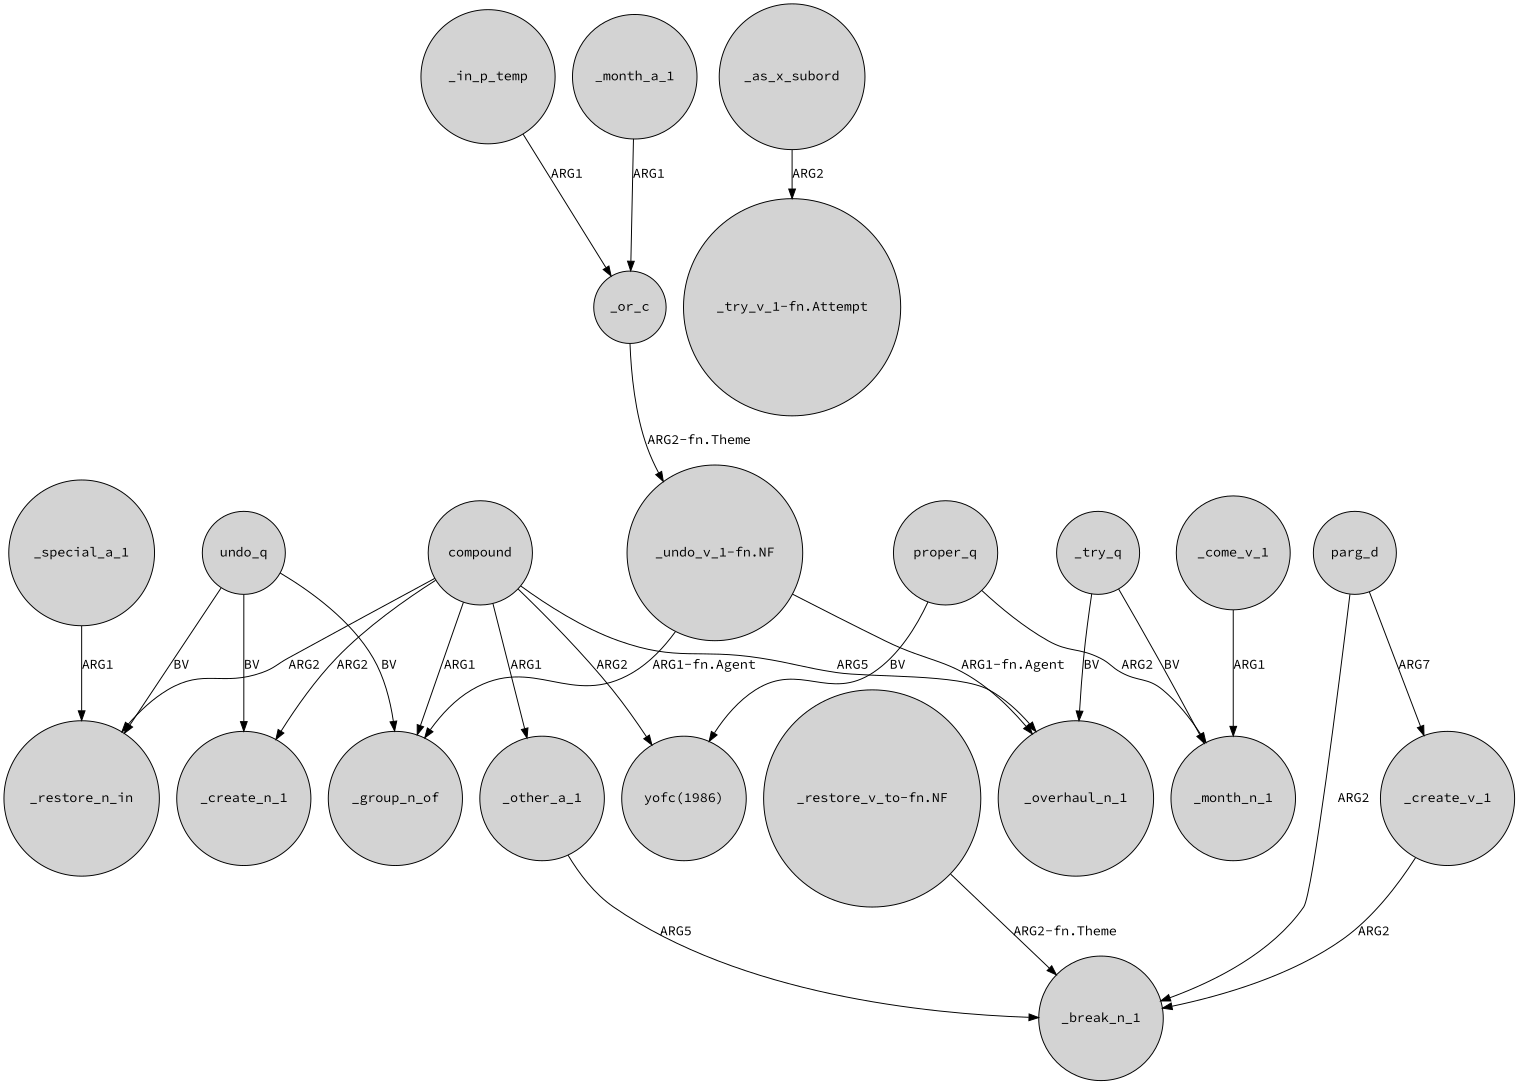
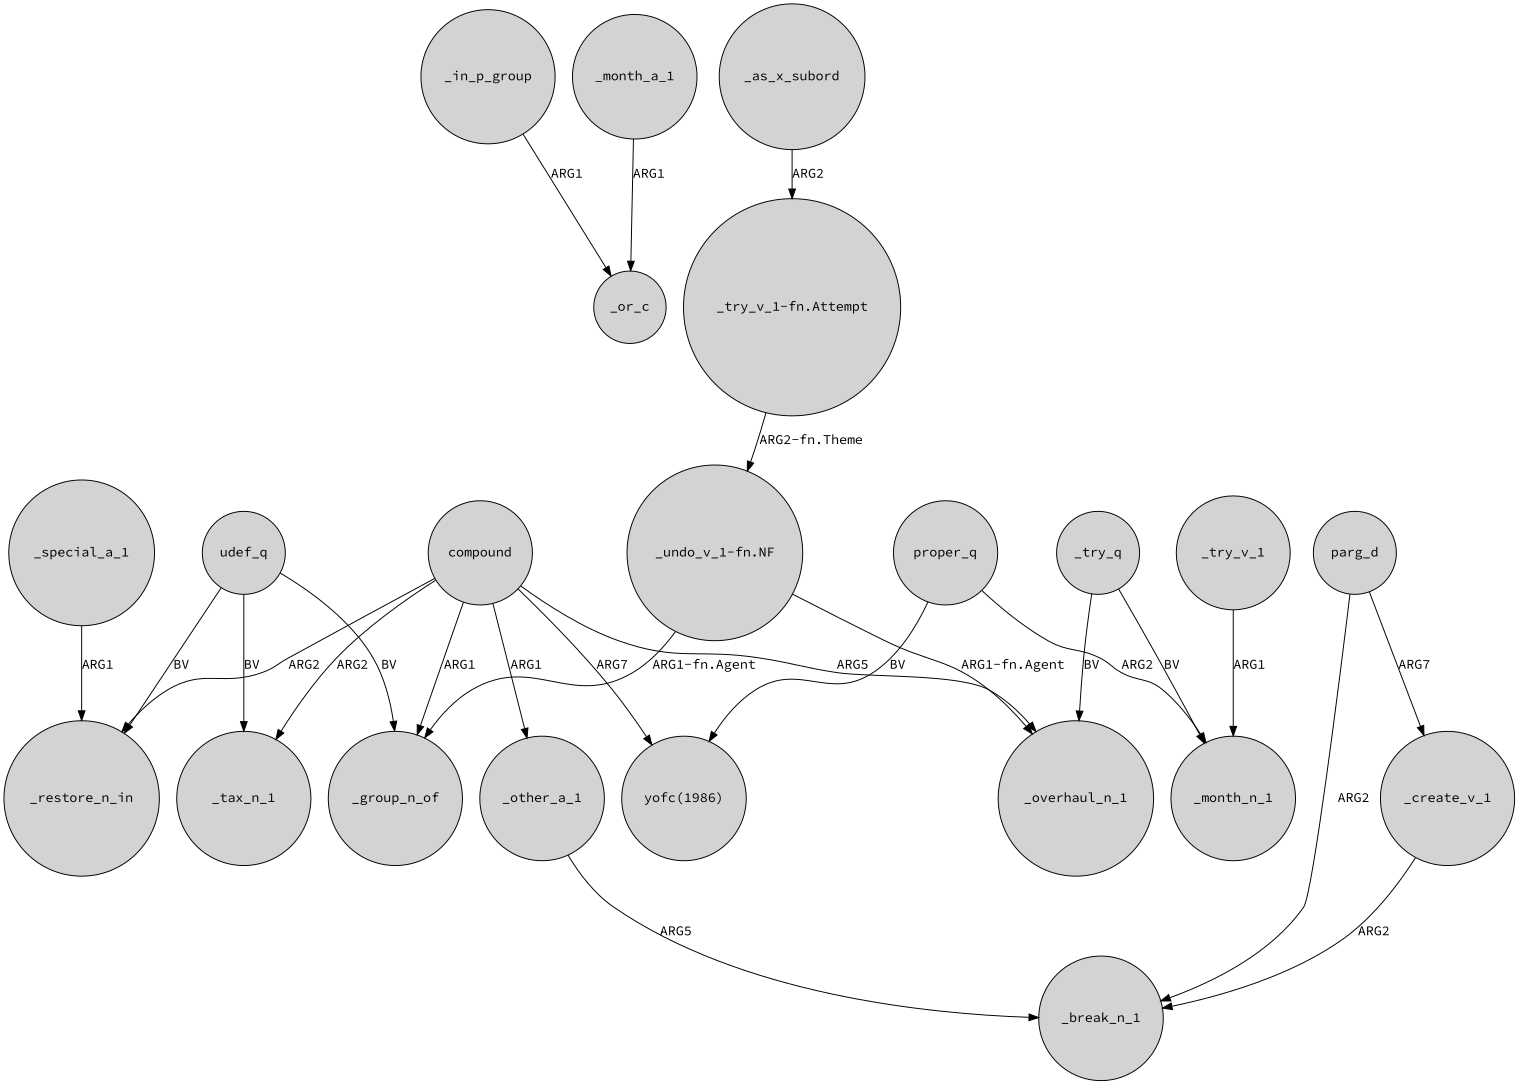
(488, 77) -> (488, 77)
(637, 410) -> (759, 438)
(244, 553) -> (244, 553)
(1233, 553) -> (1233, 553)
(613, 665) -> (613, 665)
(244, 798) -> (244, 798)
(872, 798) -> none
